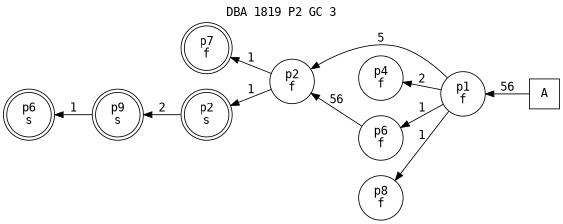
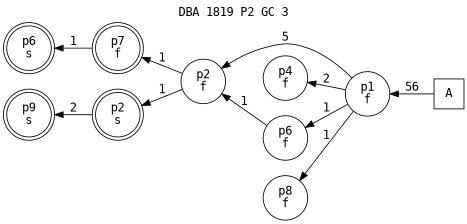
(336, 100) -> (244, 102)
(78, 115) -> (78, 48)
